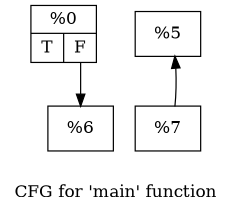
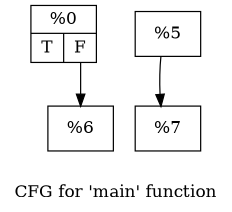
(176, 87) -> (160, 75)
